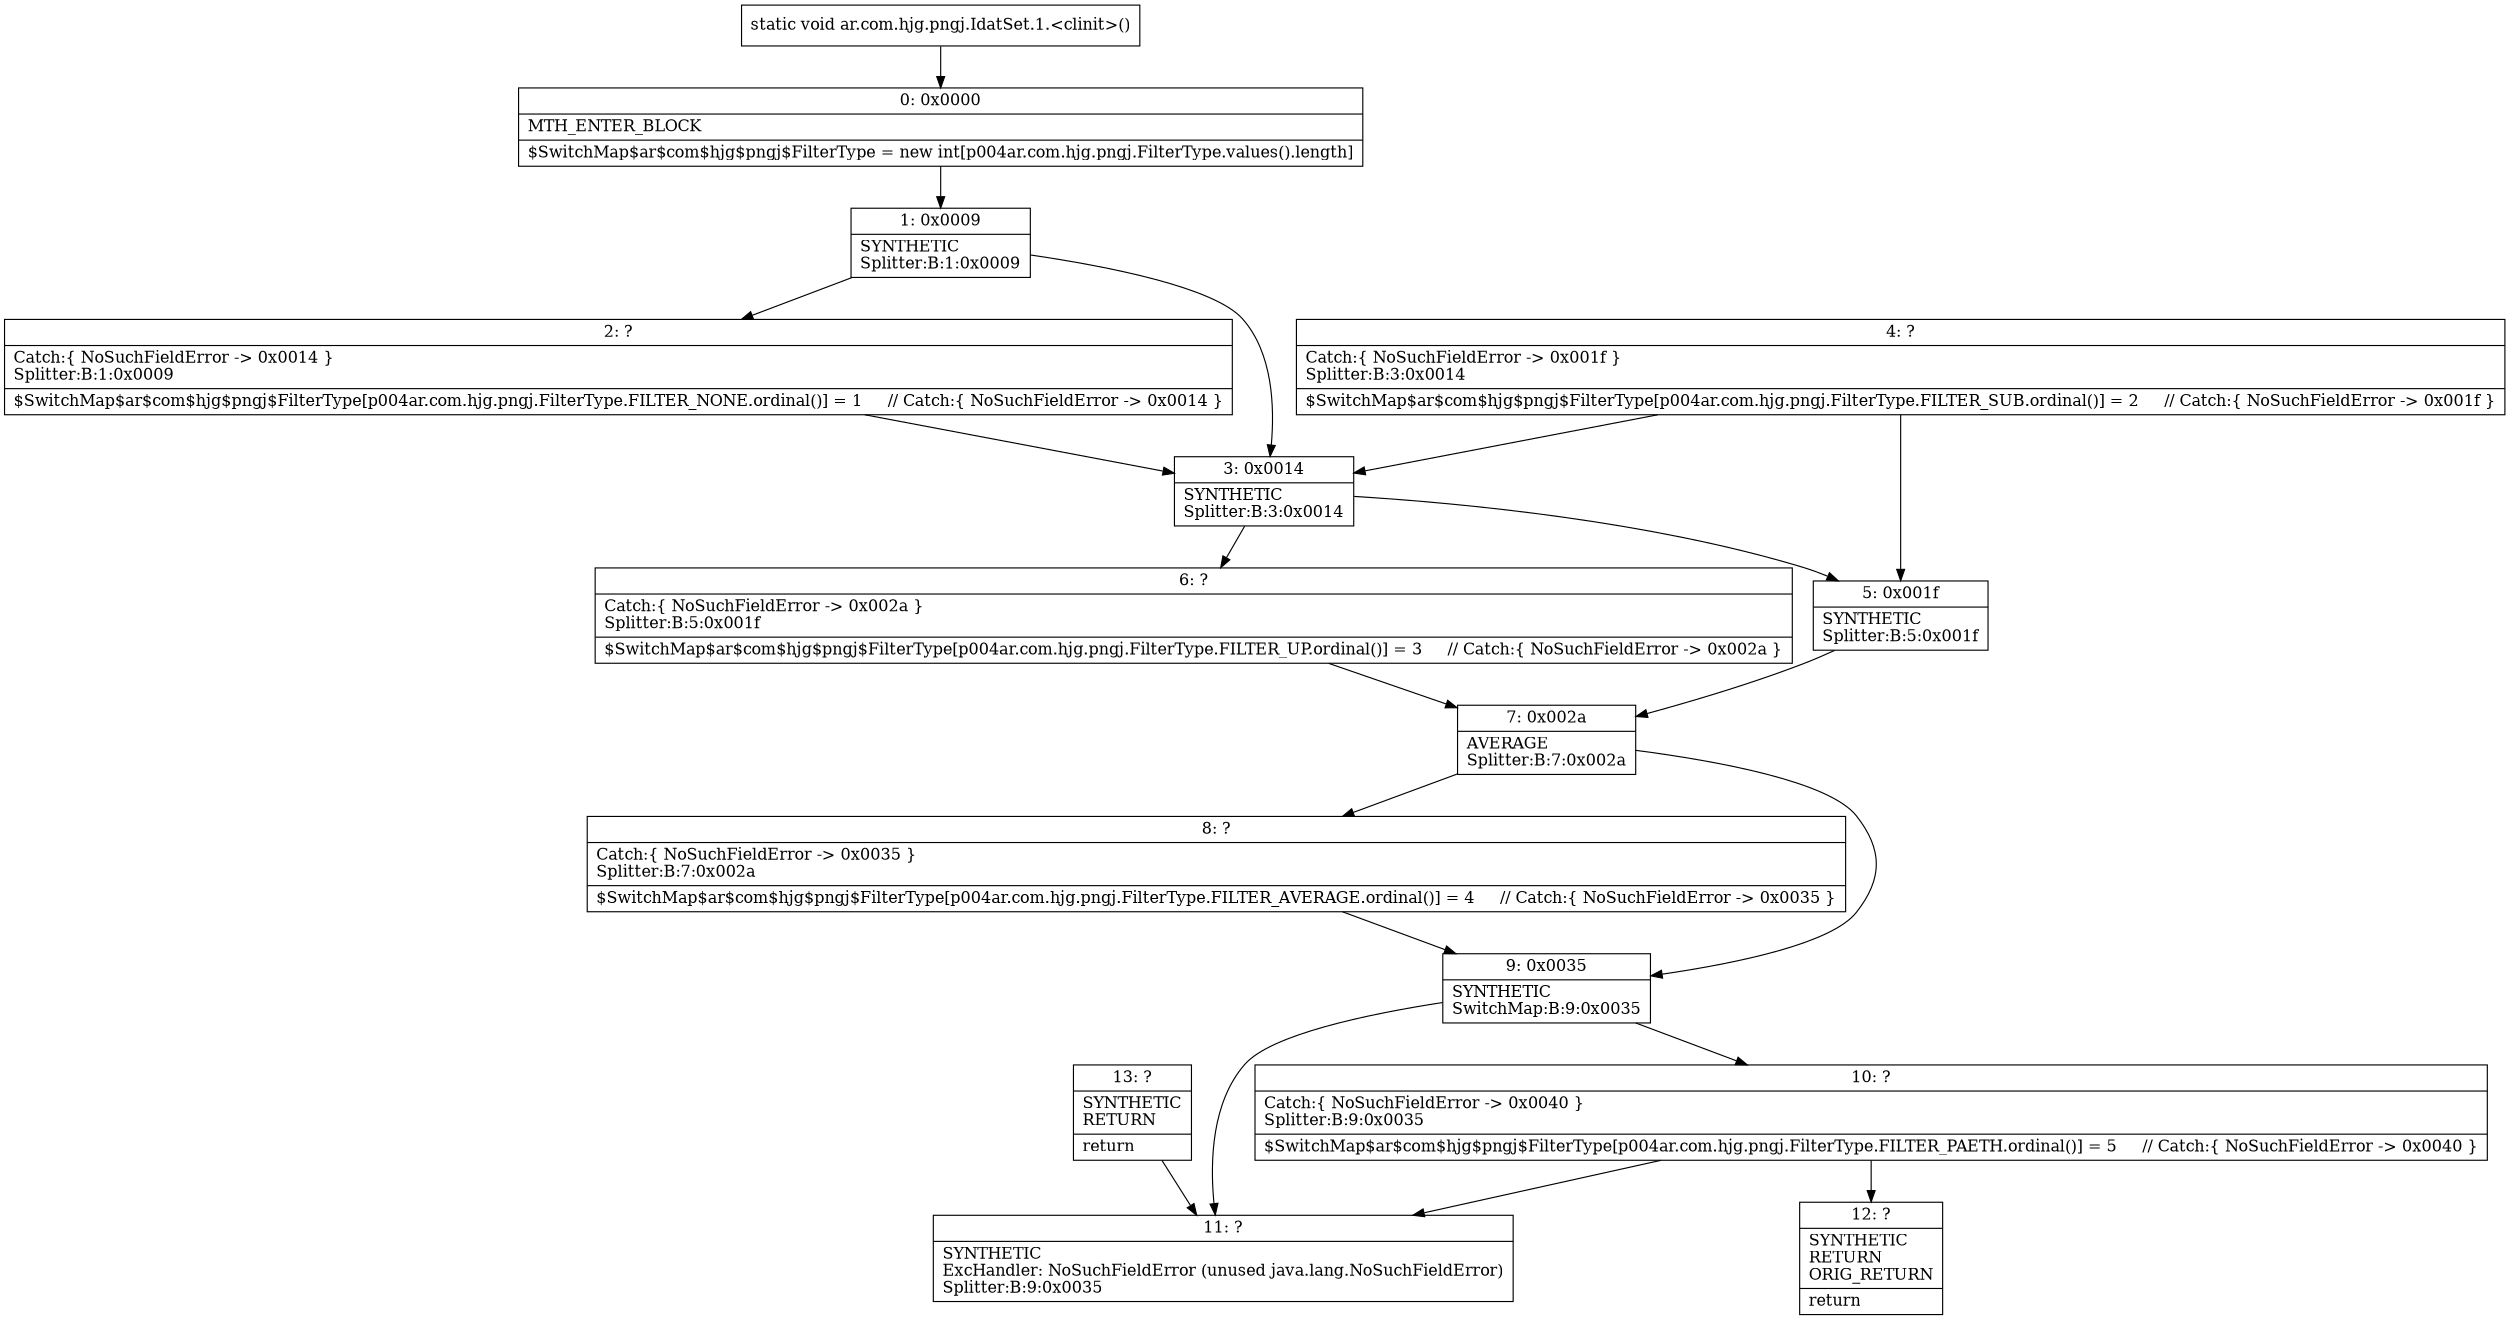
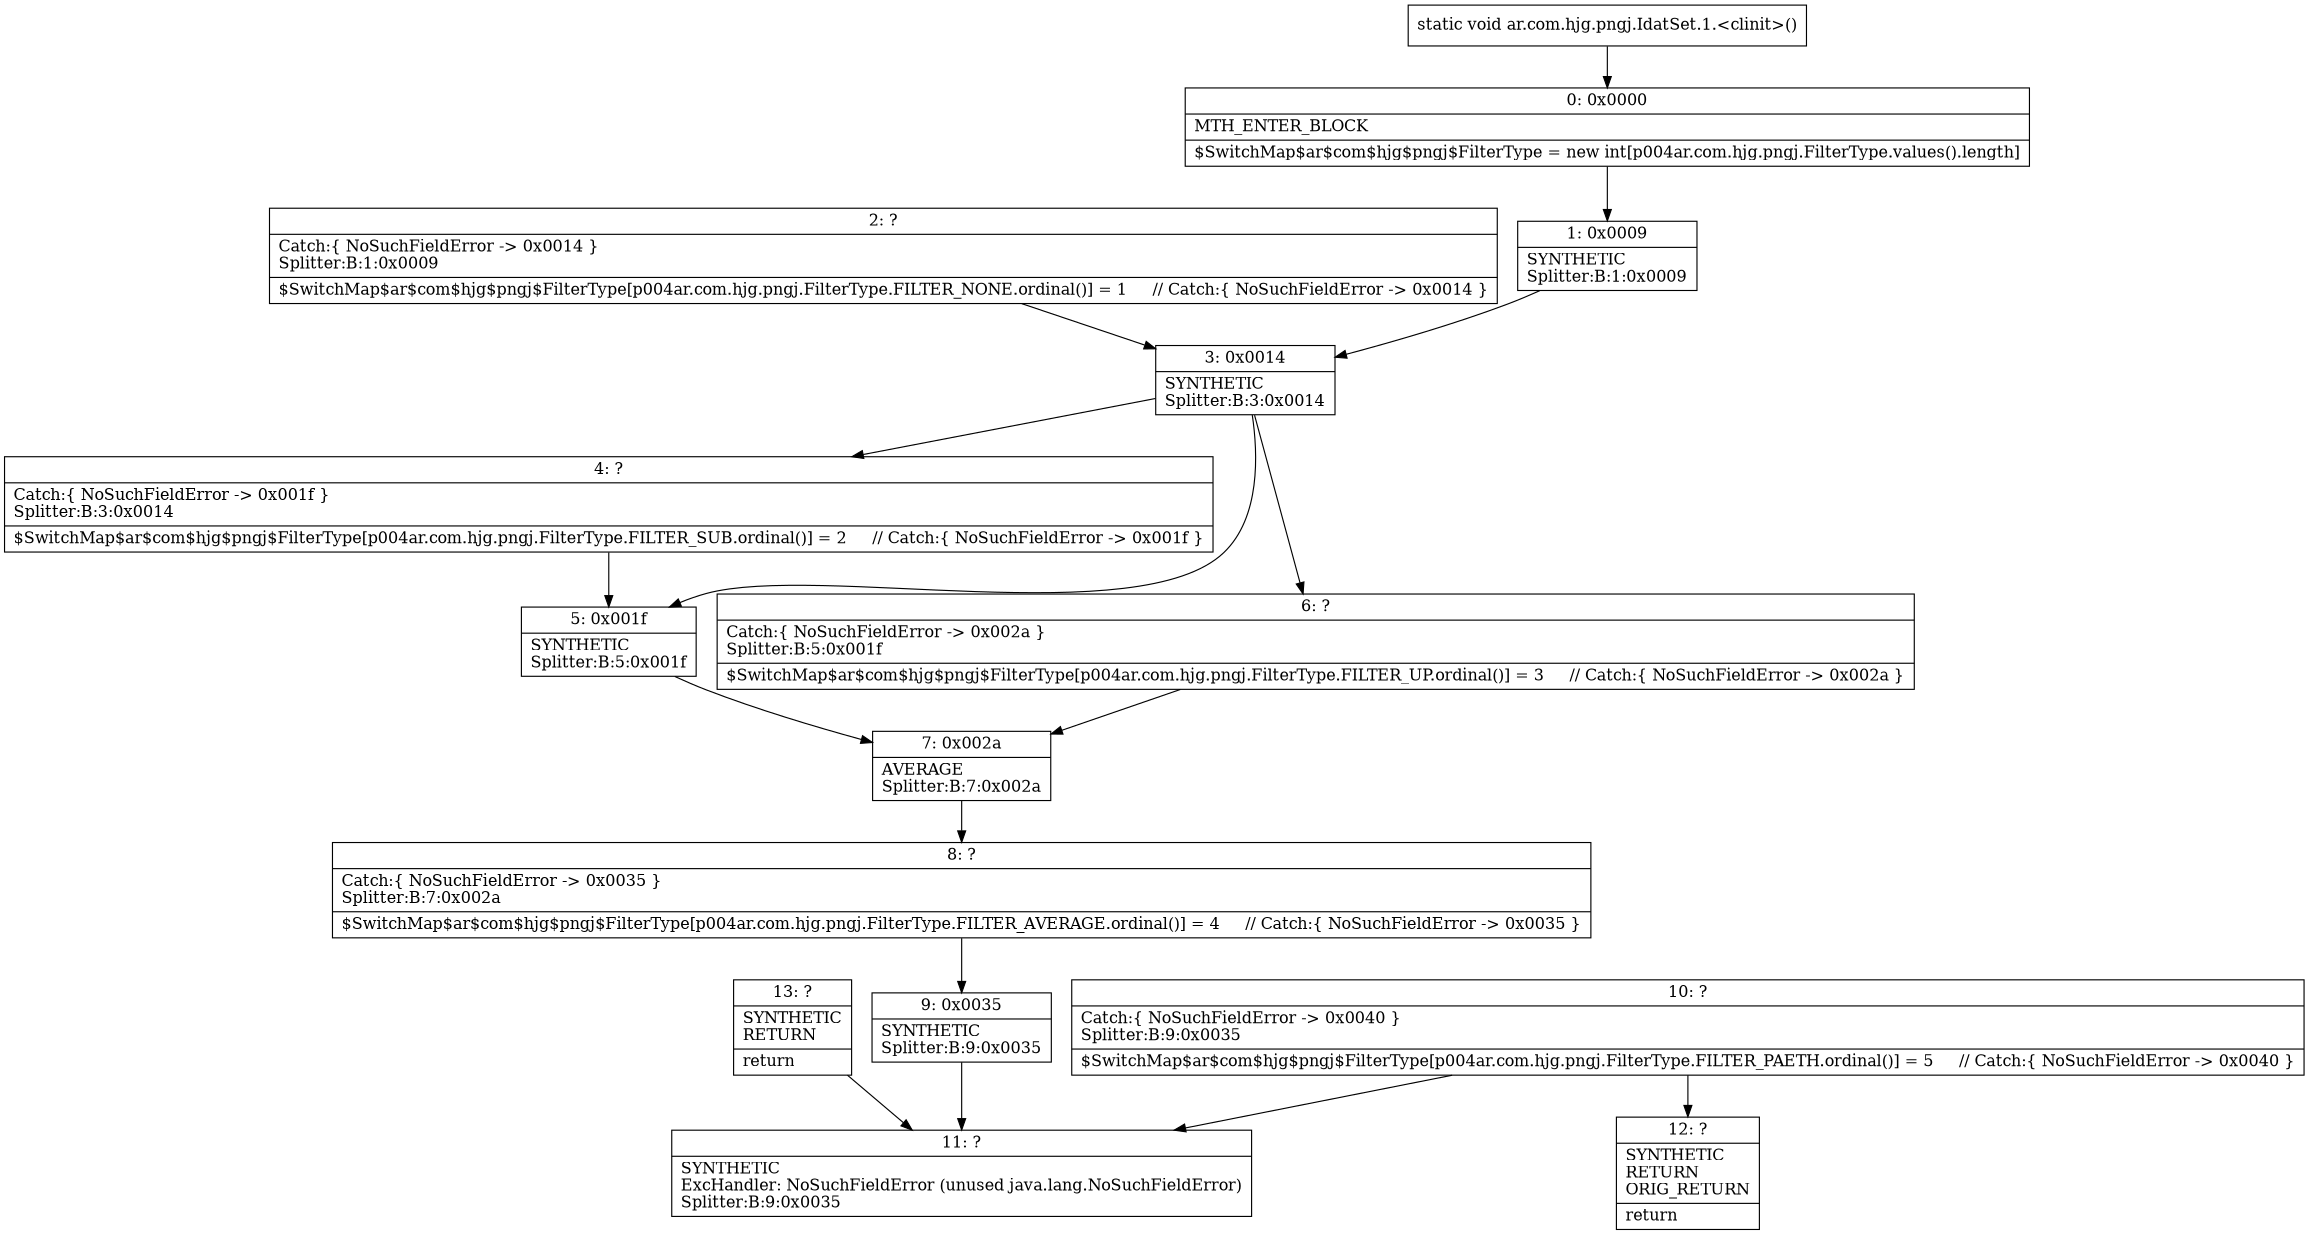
(802, 296) -> none
(1511, 443) -> (1009, 426)
(1875, 851) -> none
(1547, 1009) -> (962, 1048)
(1686, 1042) -> none
